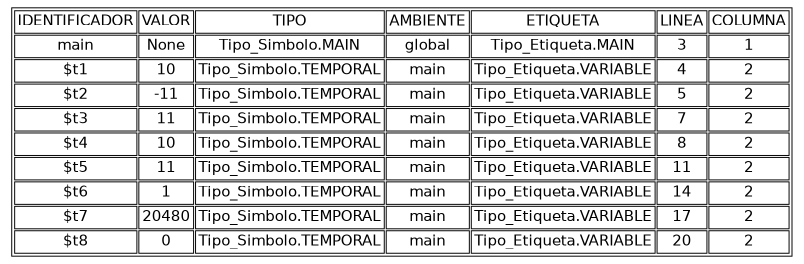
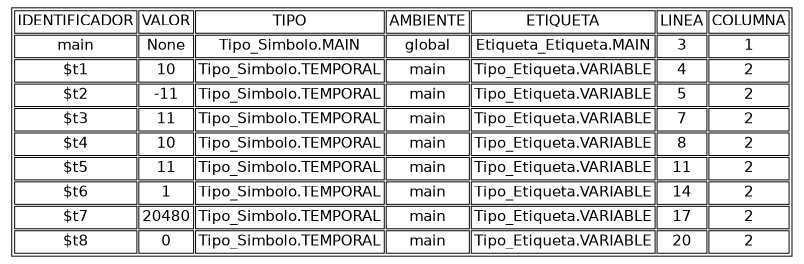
(563, 45) -> (563, 45)
